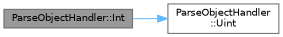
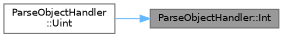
(145, 19) -> (128, 19)
